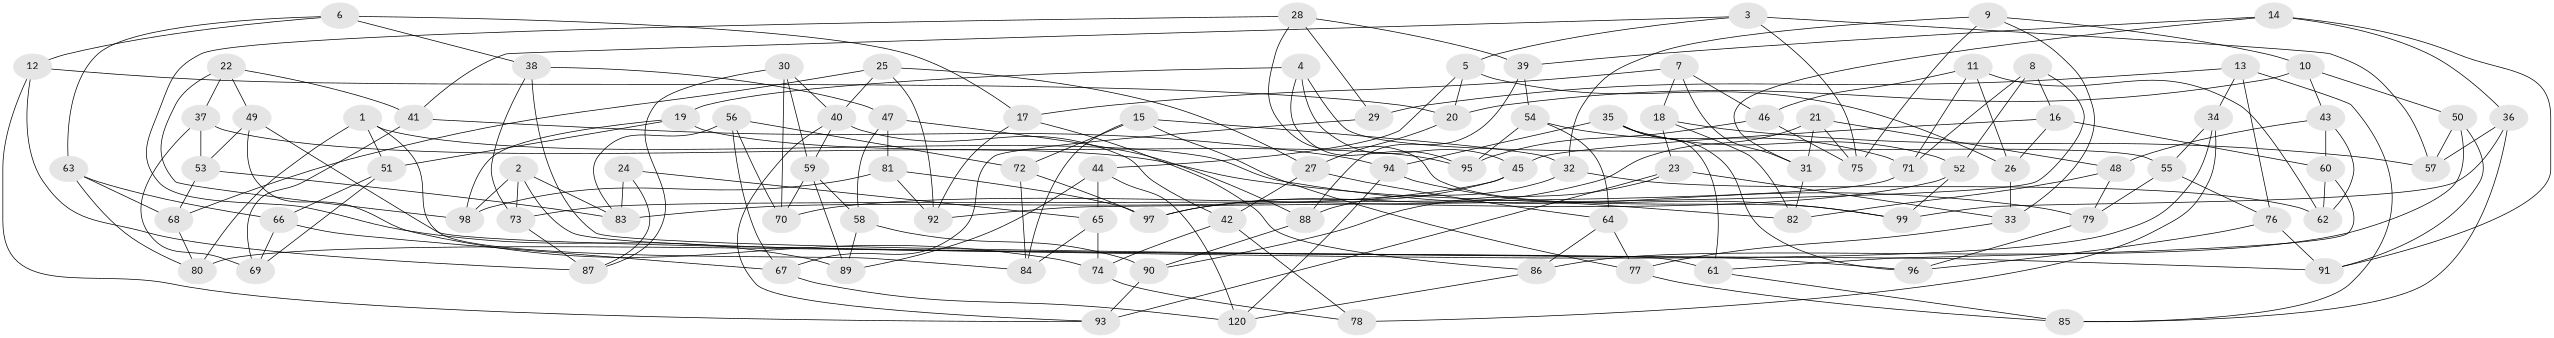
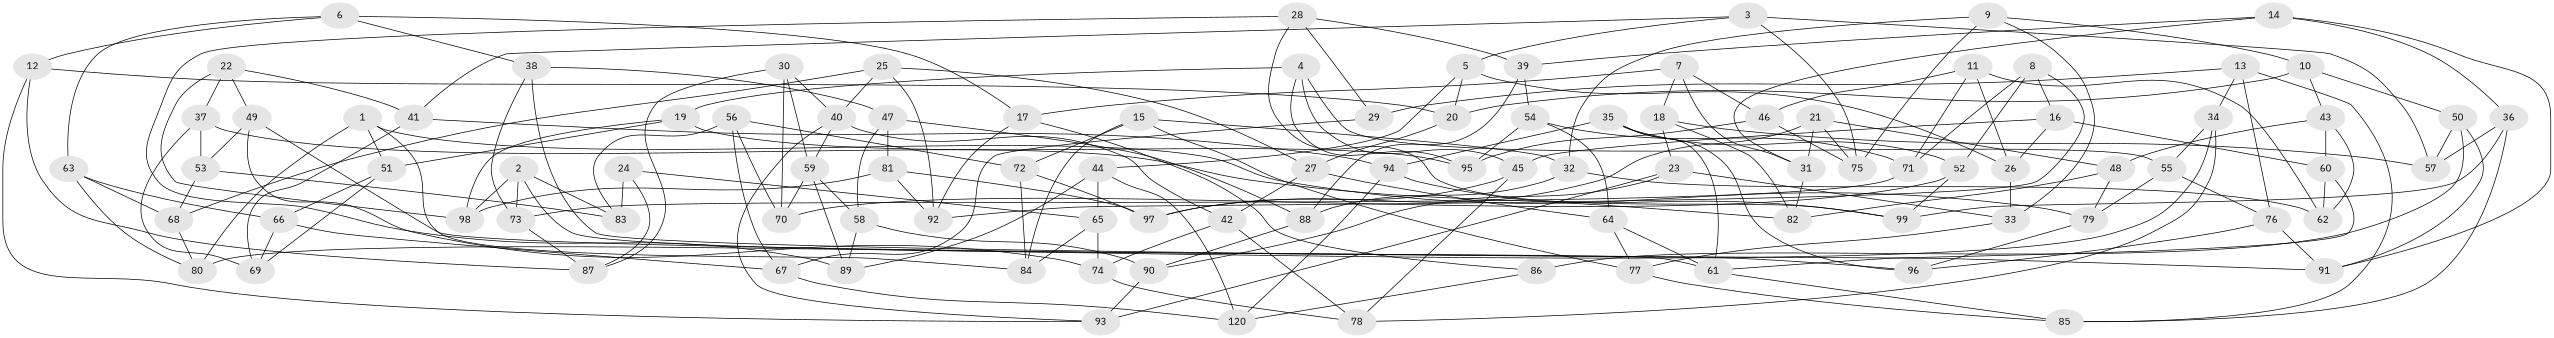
(1073, 205) -> (1438, 246)
(1572, 246) -> (1661, 246)
